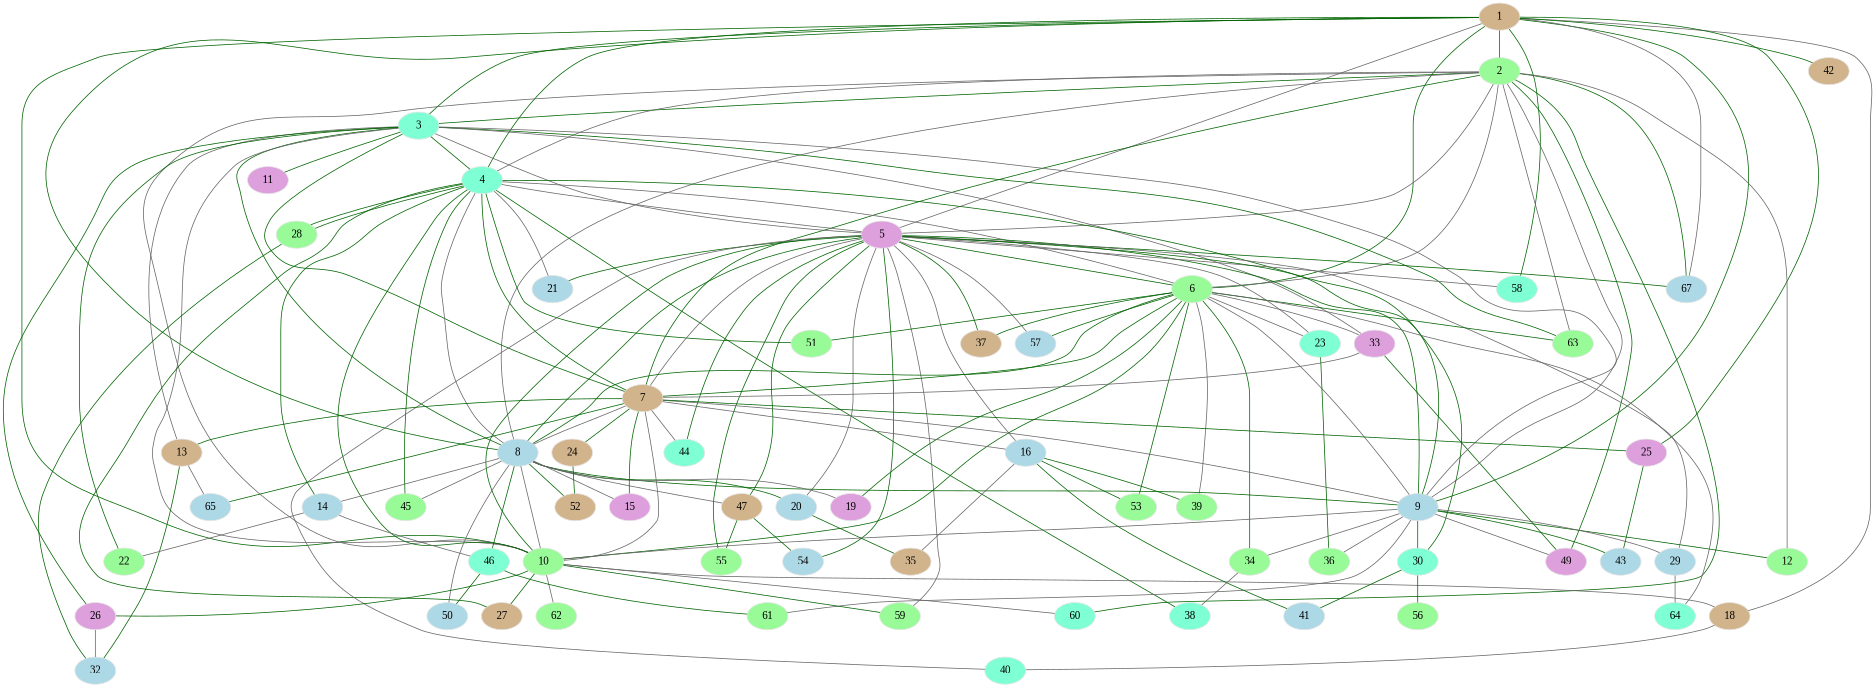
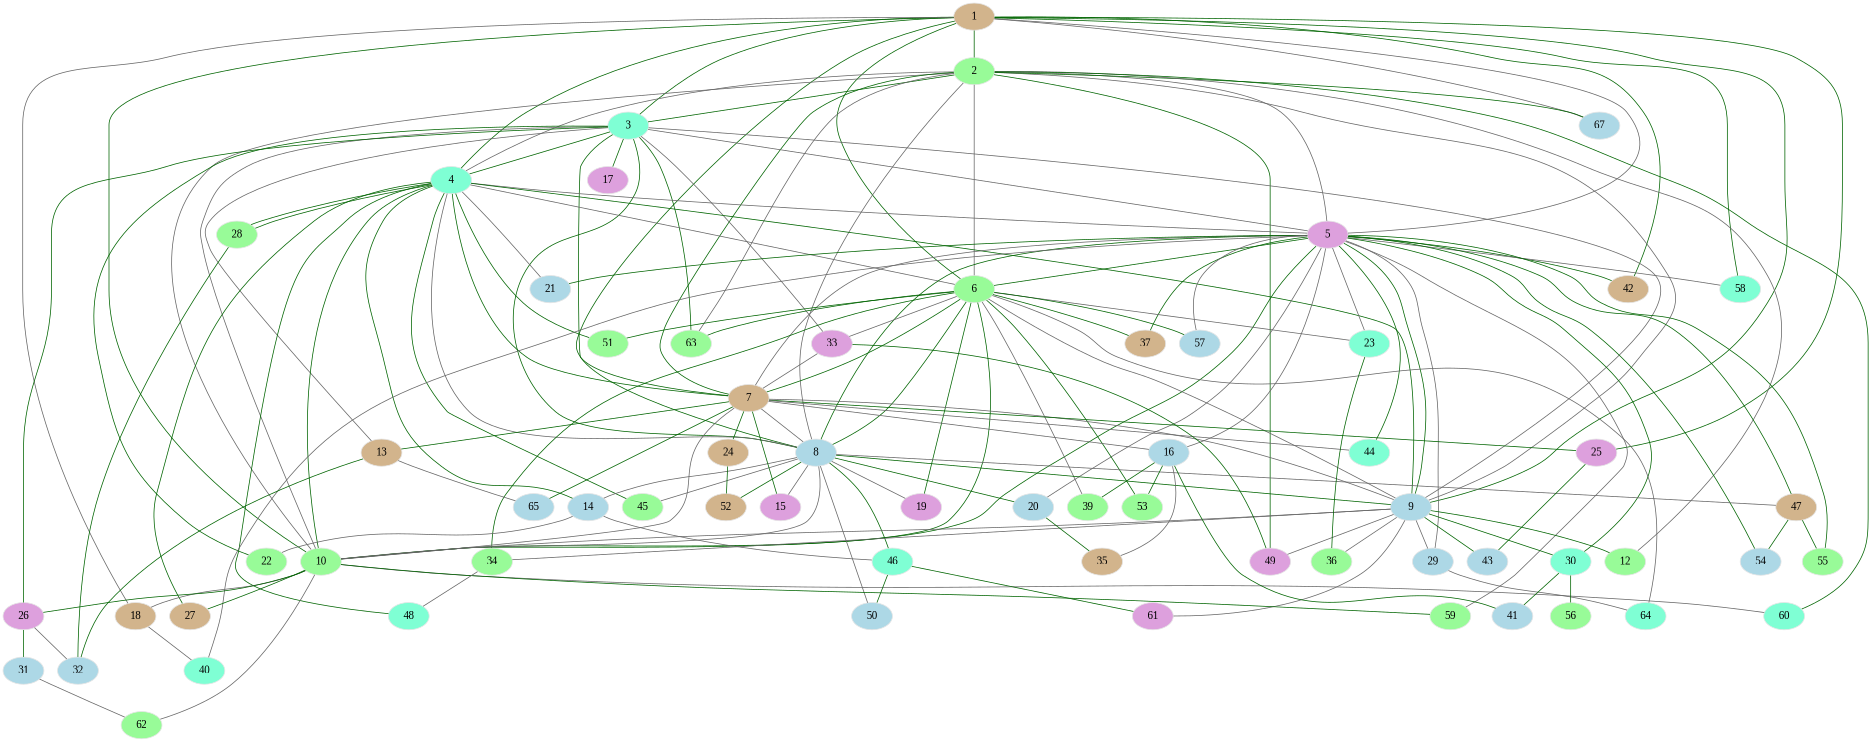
(268, 180) -> (608, 180)
(1285, 258) -> (1481, 252)
(768, 616) -> (1153, 616)
(1190, 616) -> (409, 616)
none -> (23, 671)
